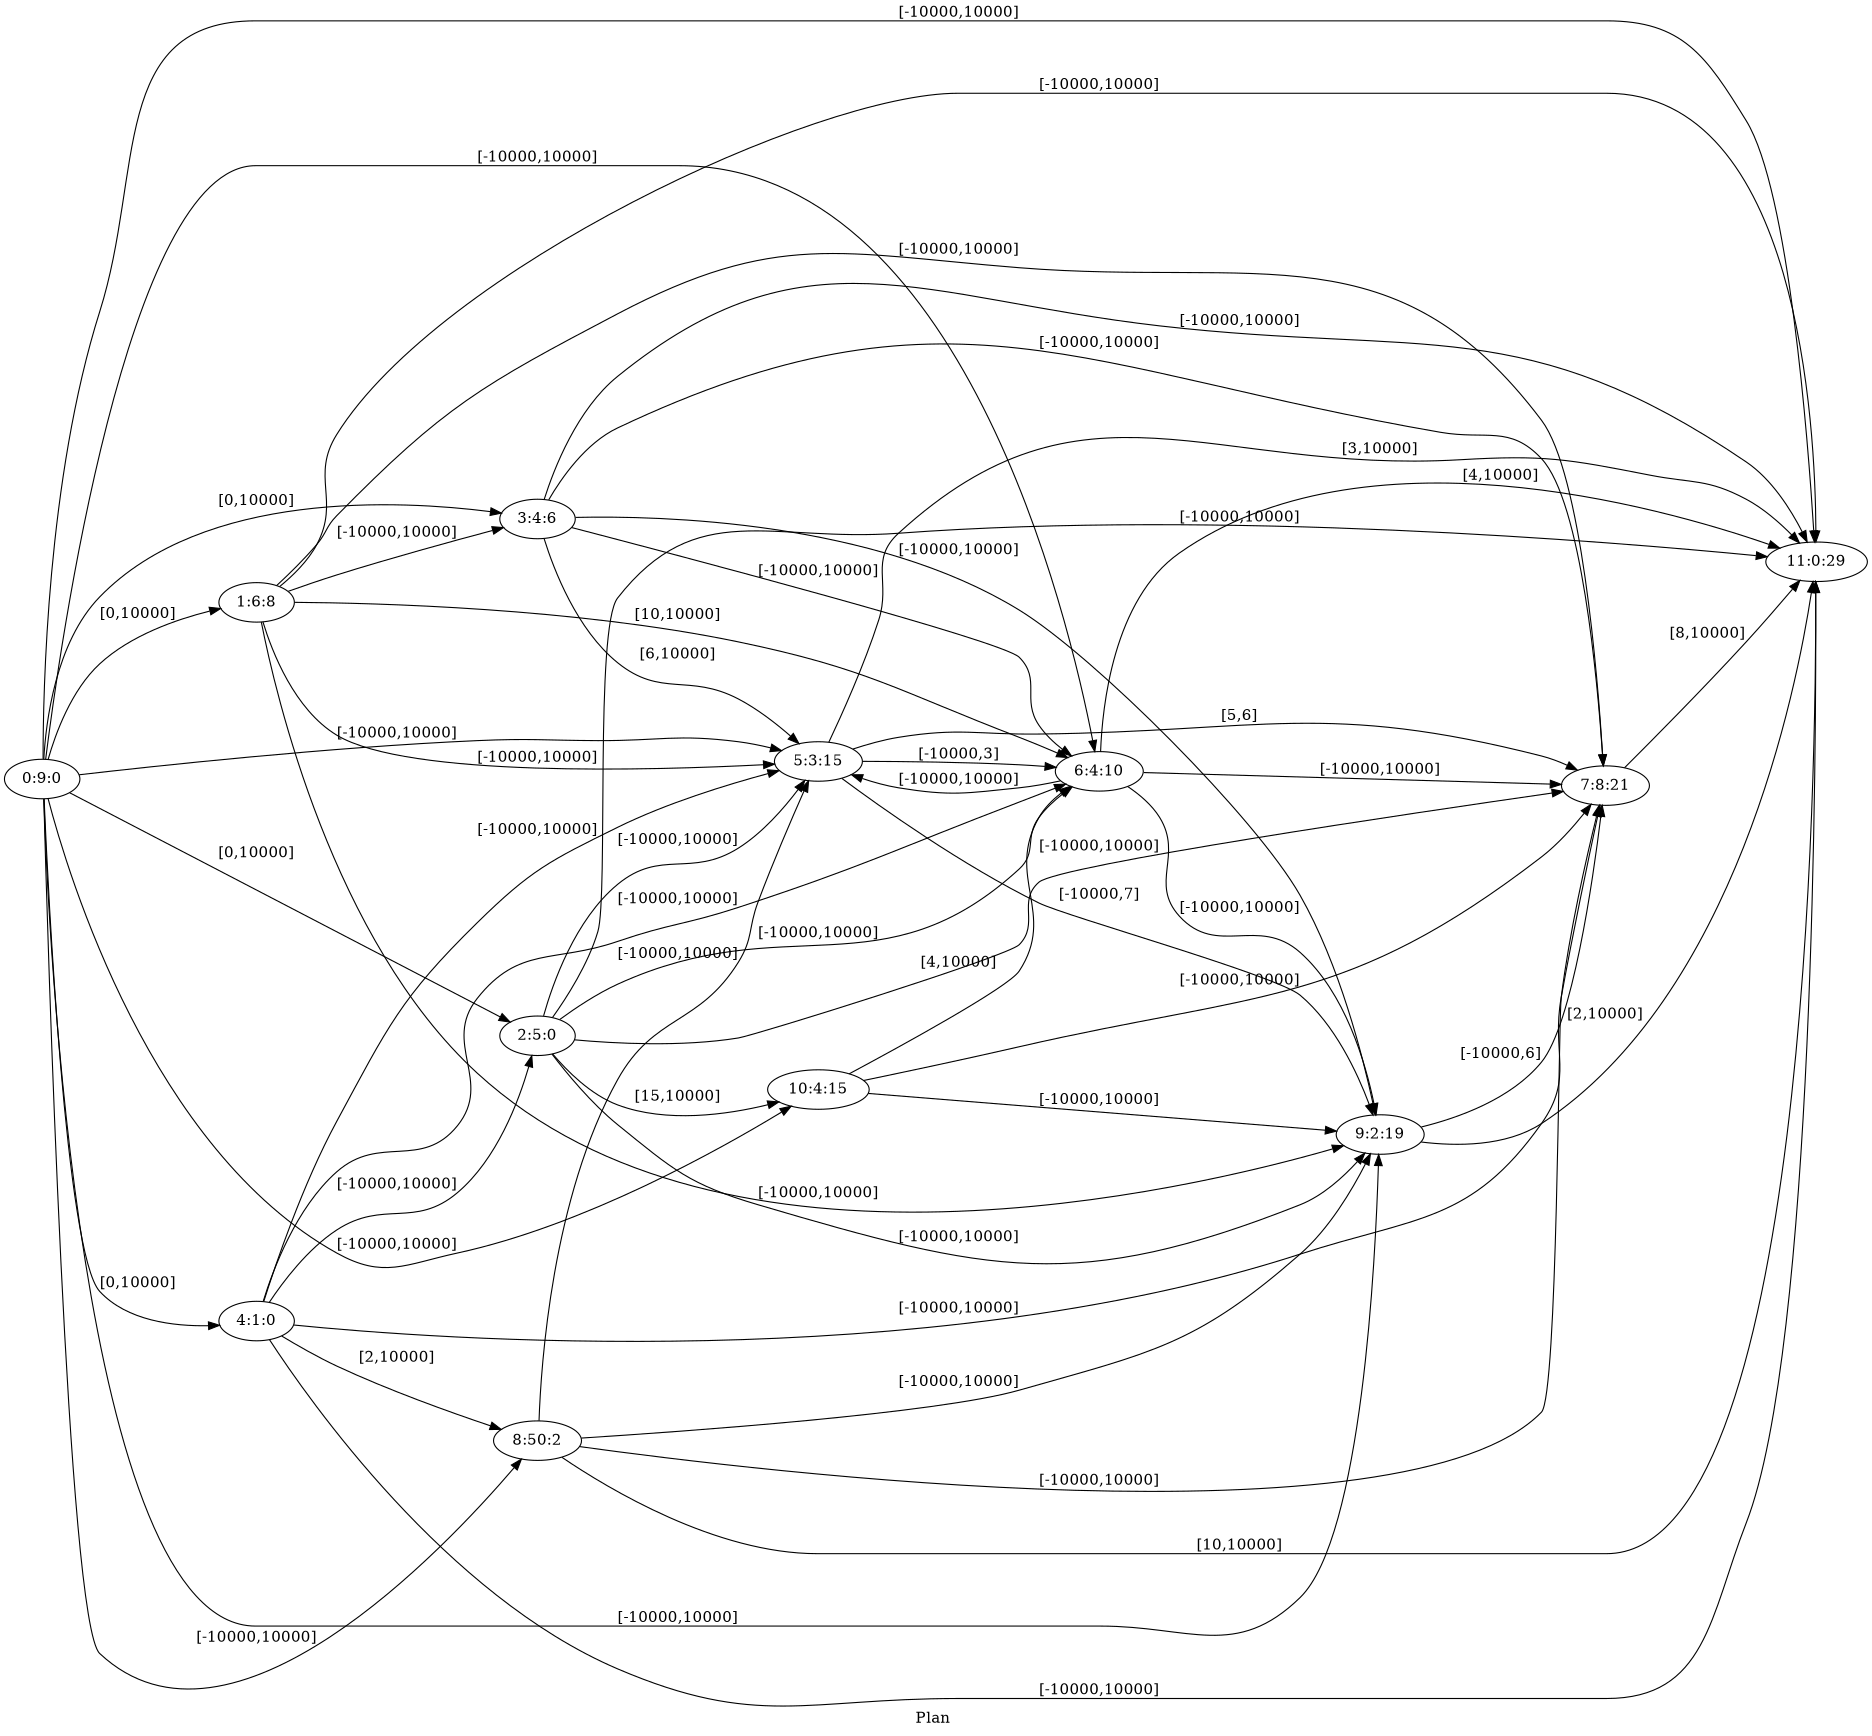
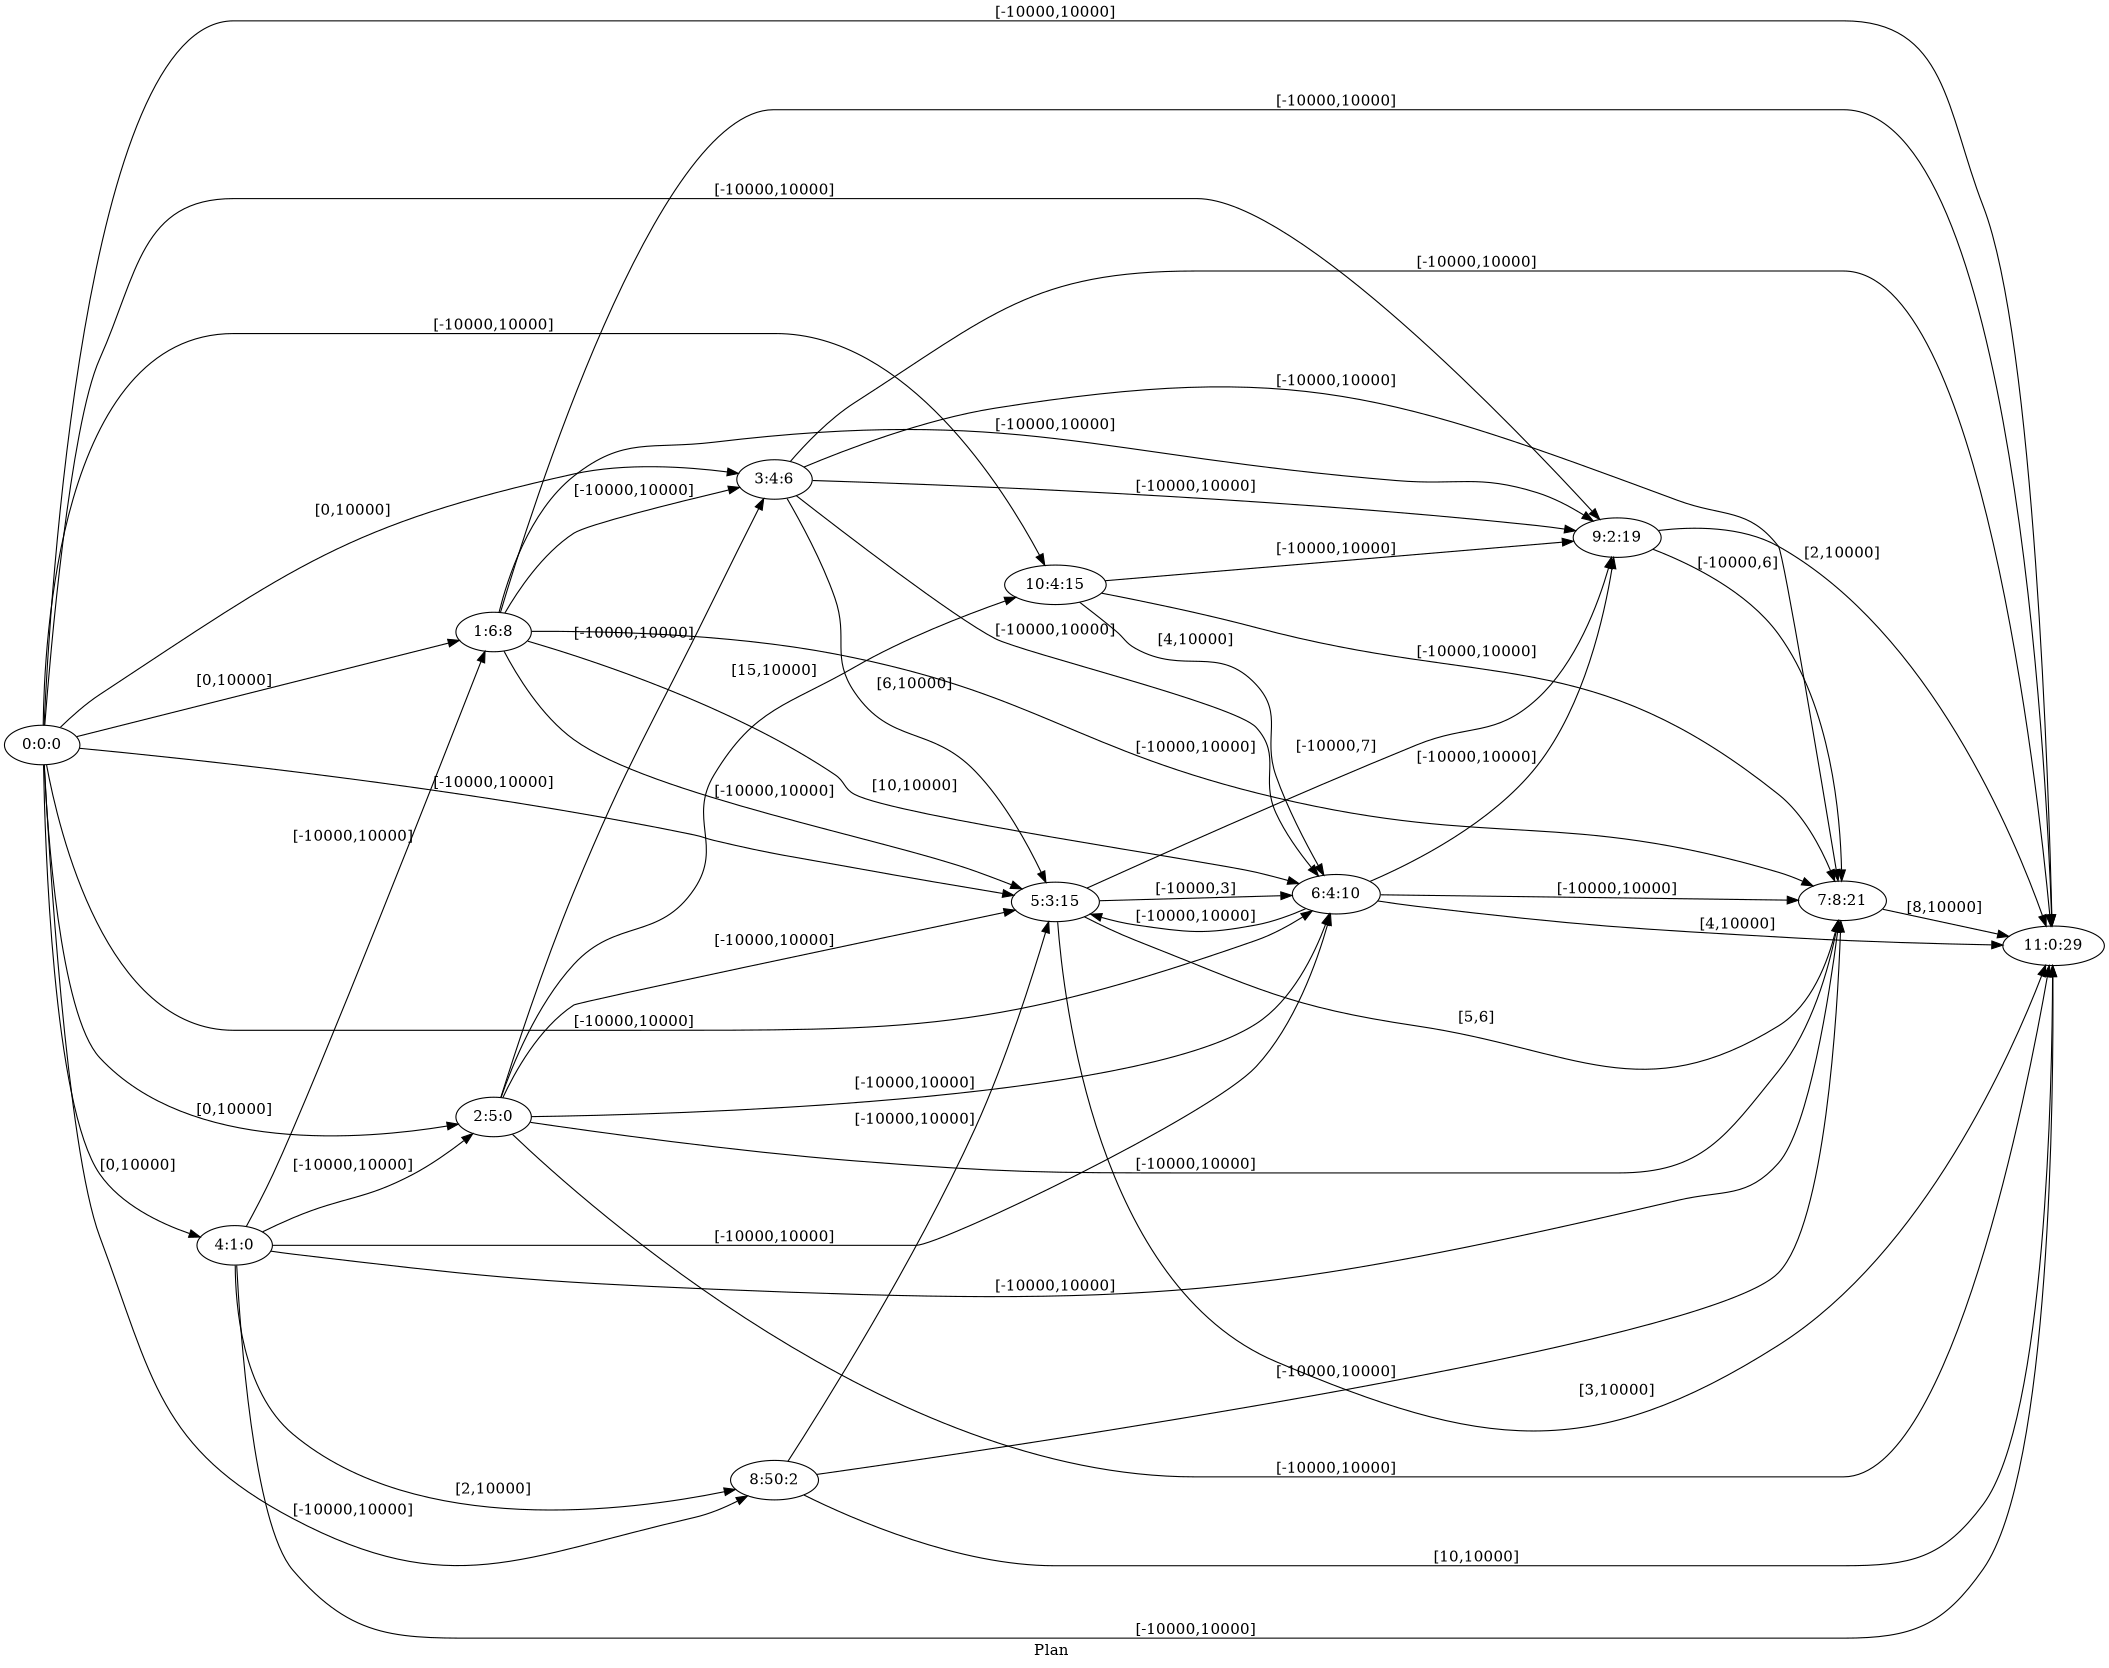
(42, 779) -> (42, 745)
(440, 962) -> (368, 946)
(937, 1251) -> (615, 797)
(1013, 1392) -> none
